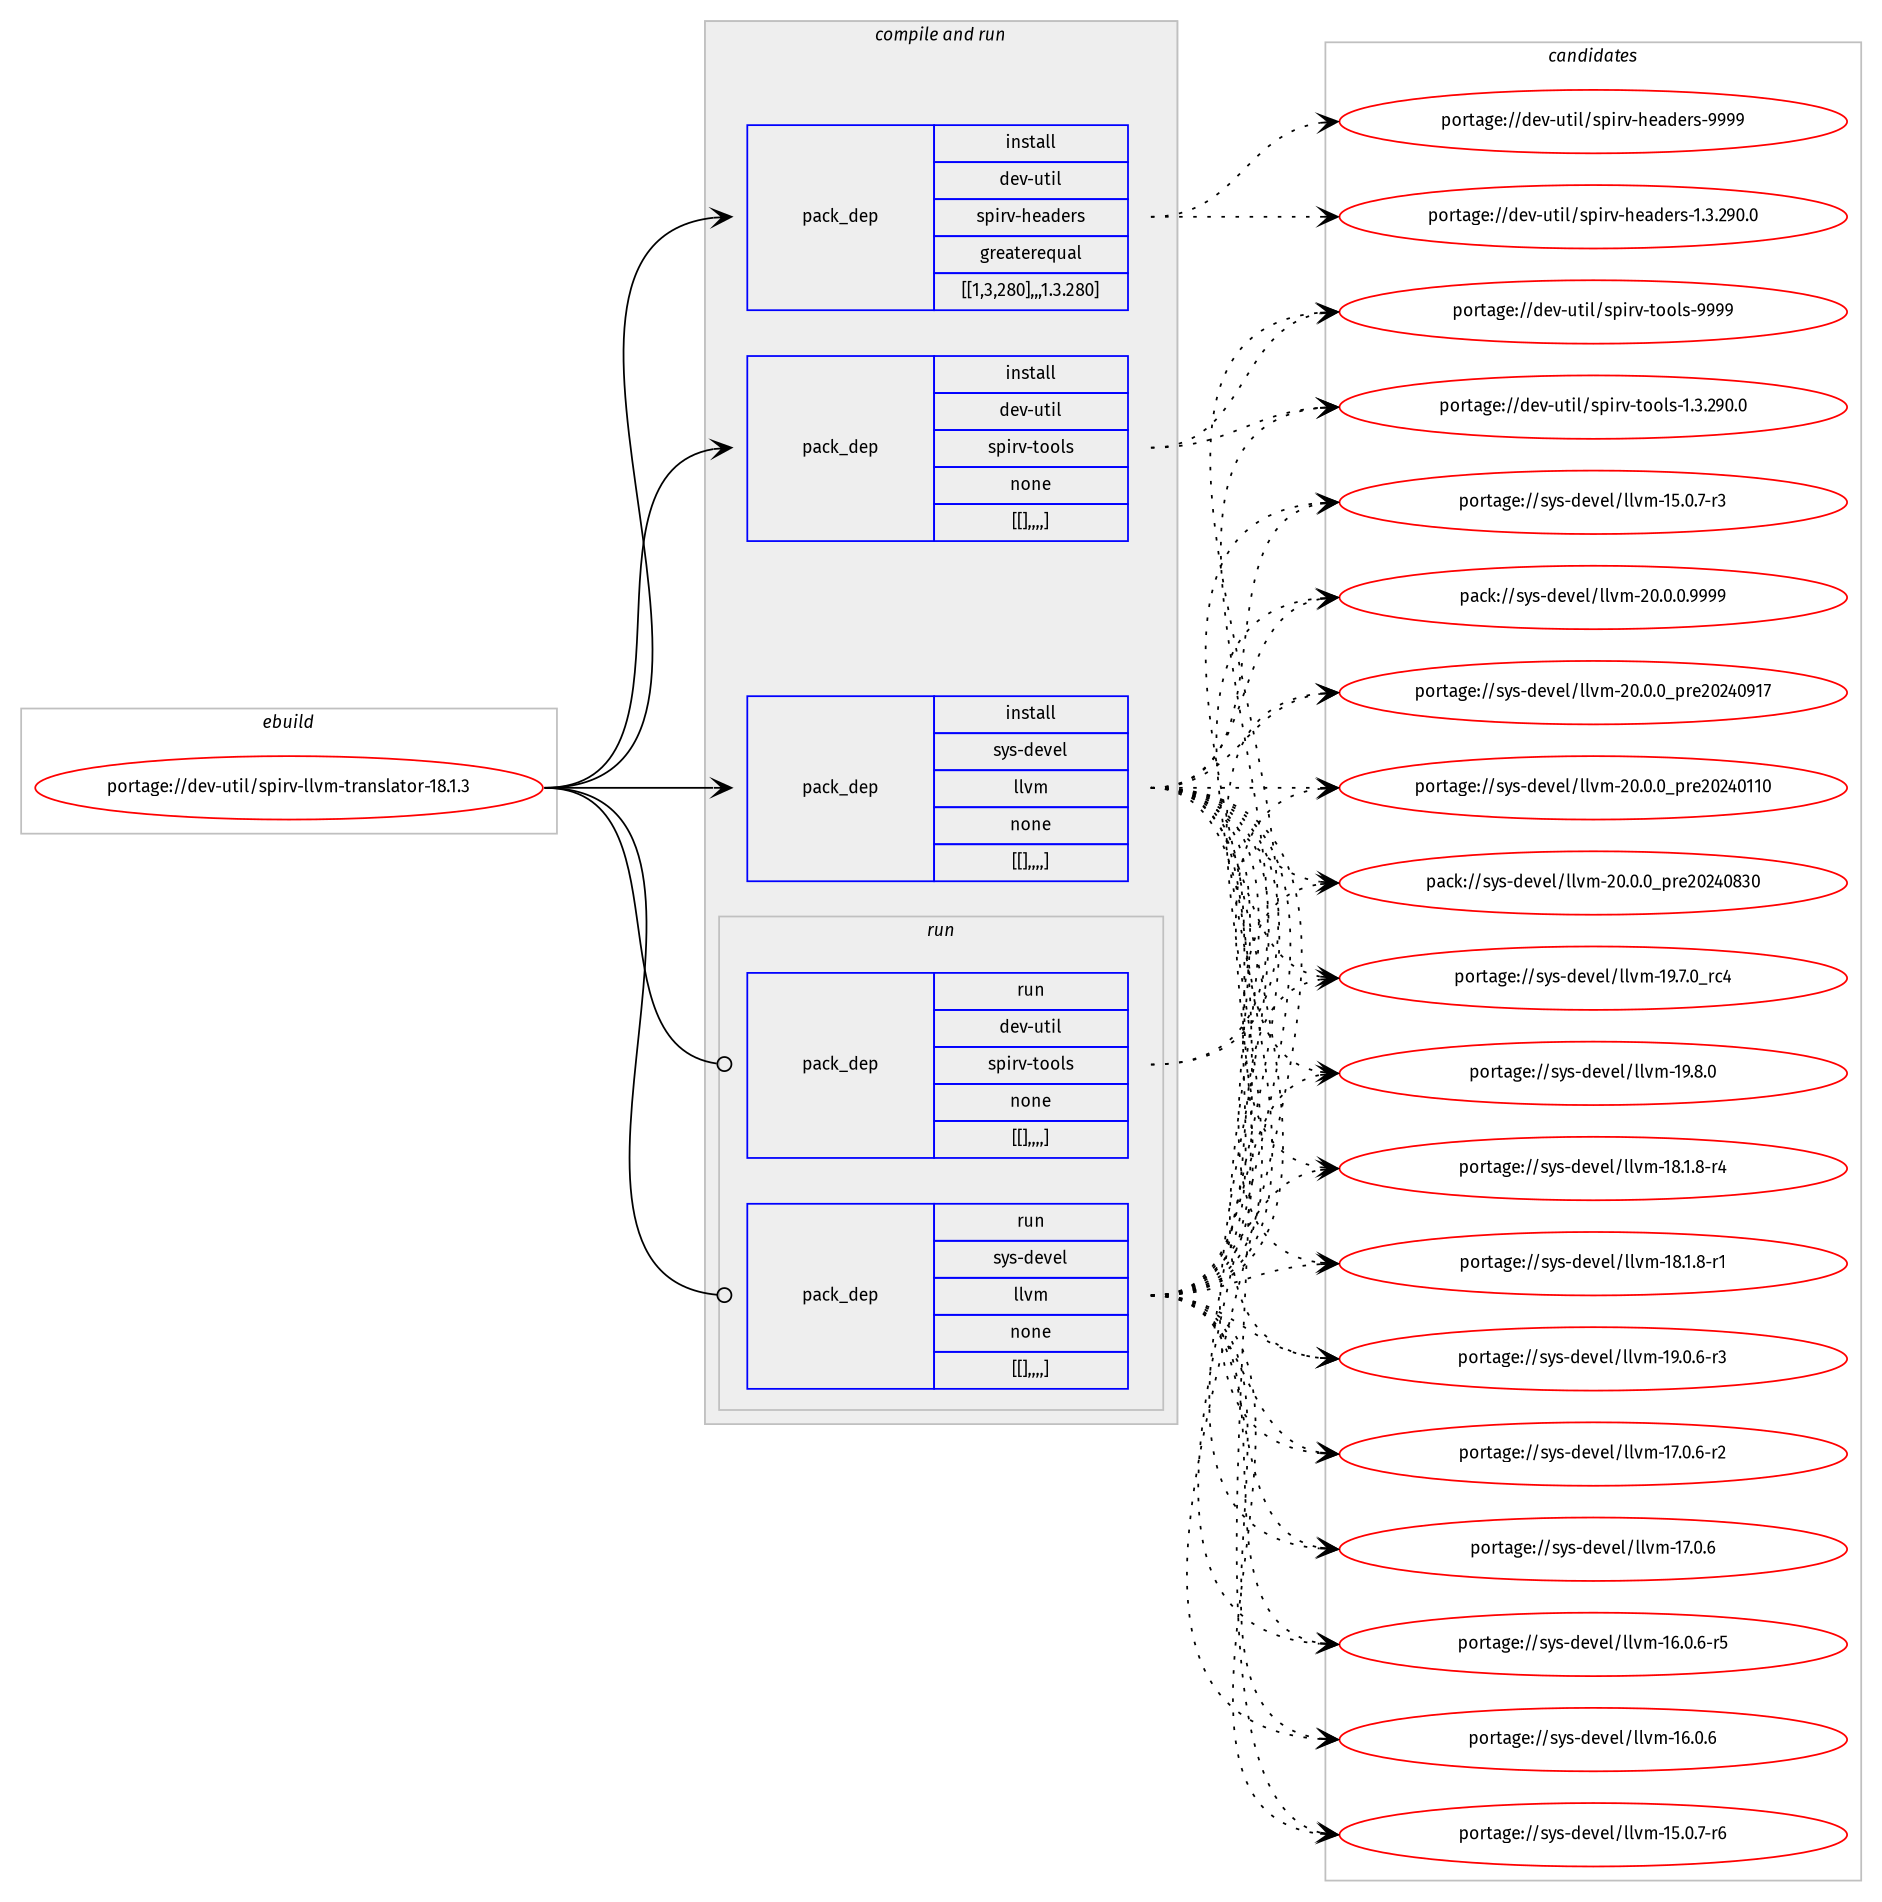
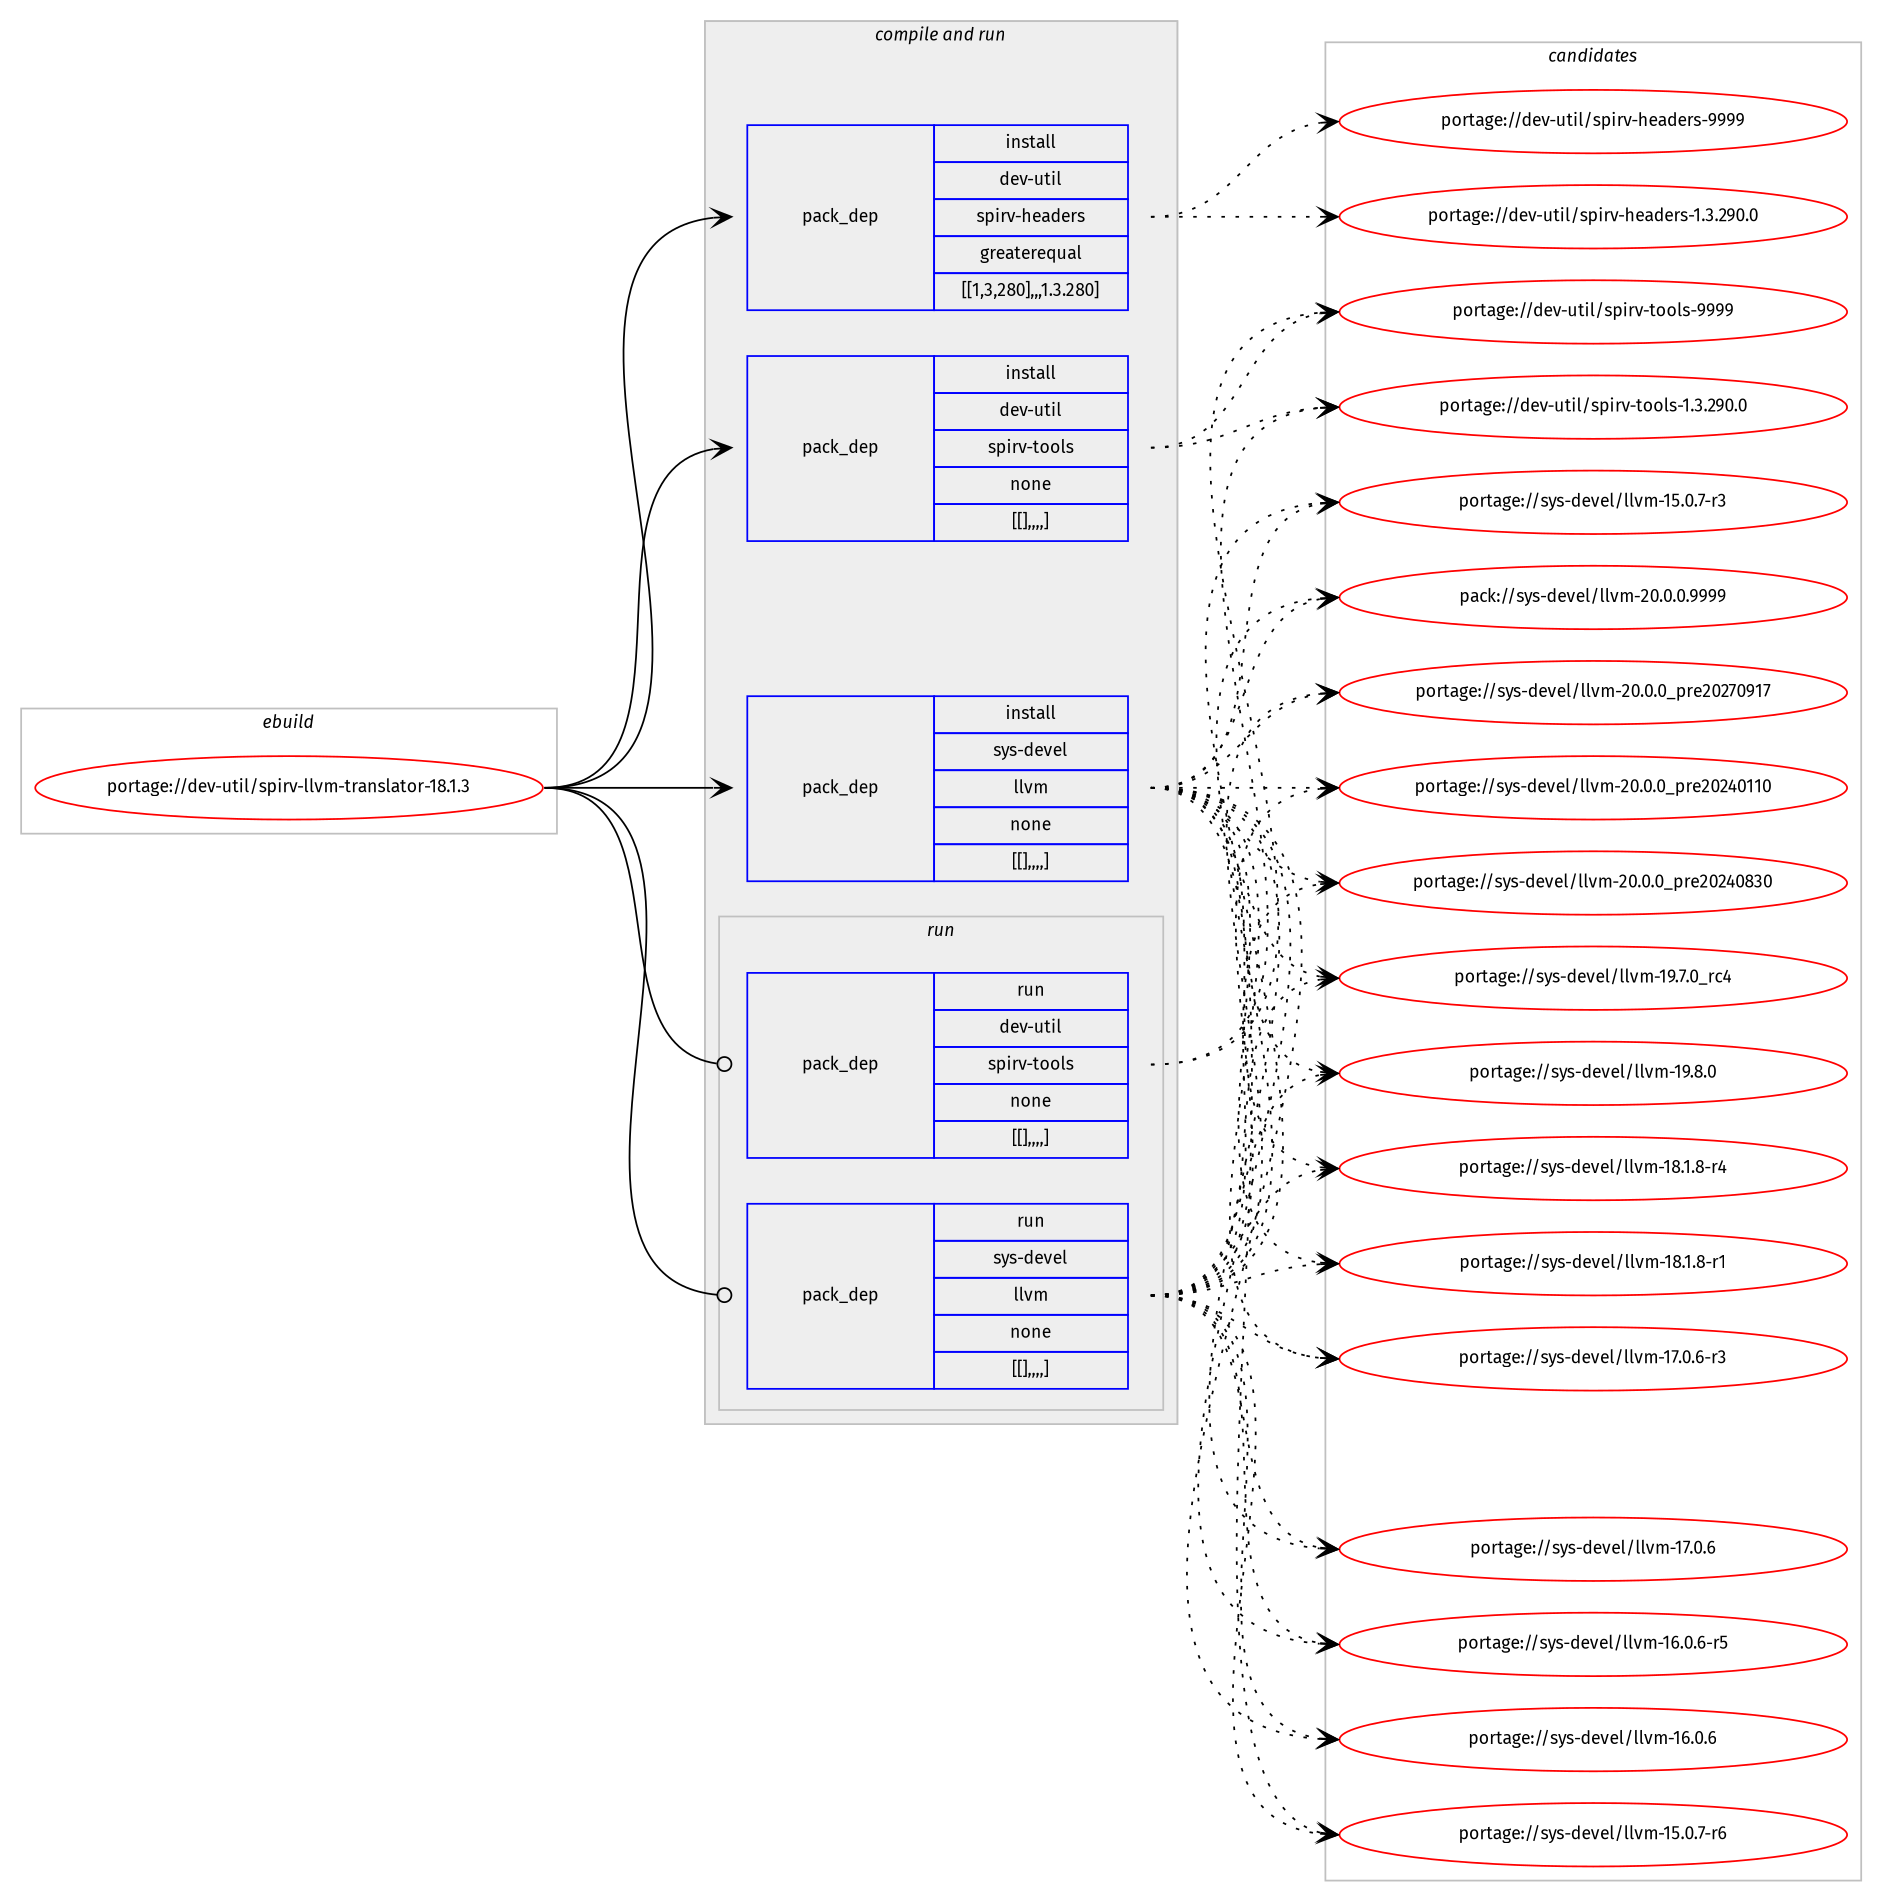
(1593, 693) -> (1593, 693)
(1593, 883) -> (1593, 883)
(1593, 1359) -> (1593, 1359)
(1593, 1454) -> none
